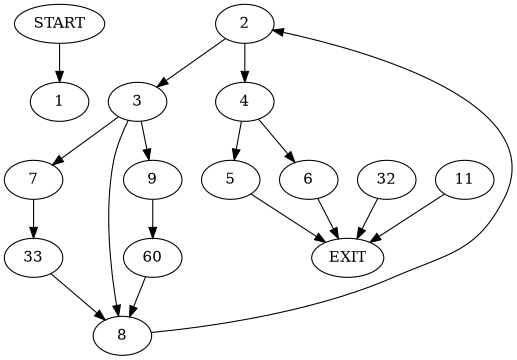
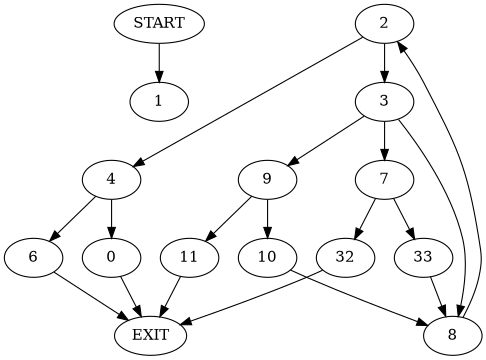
(231, 180) -> (112, 258)
none -> (368, 214)
none -> (233, 215)
(153, 258) -> (268, 258)
